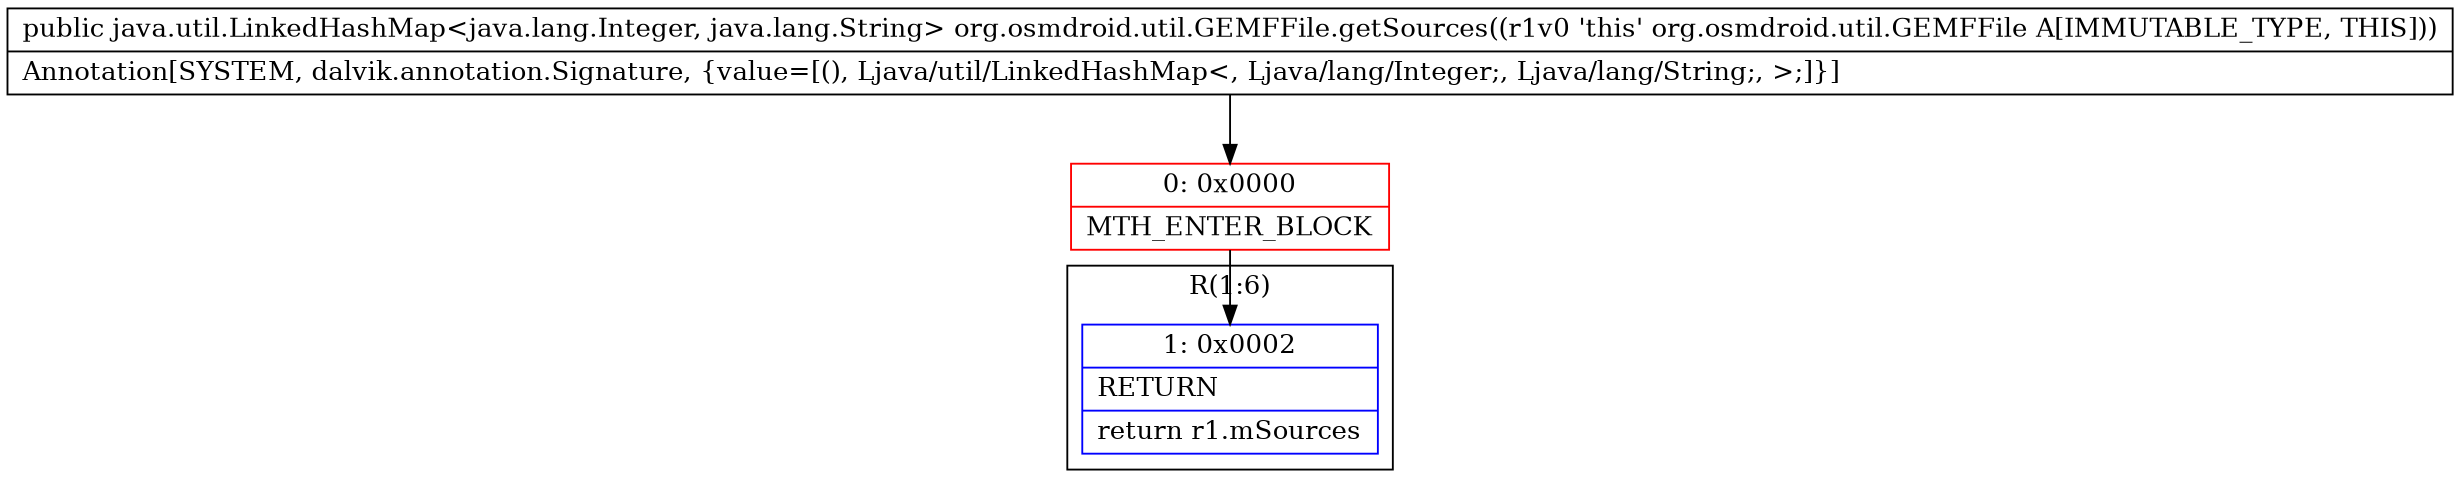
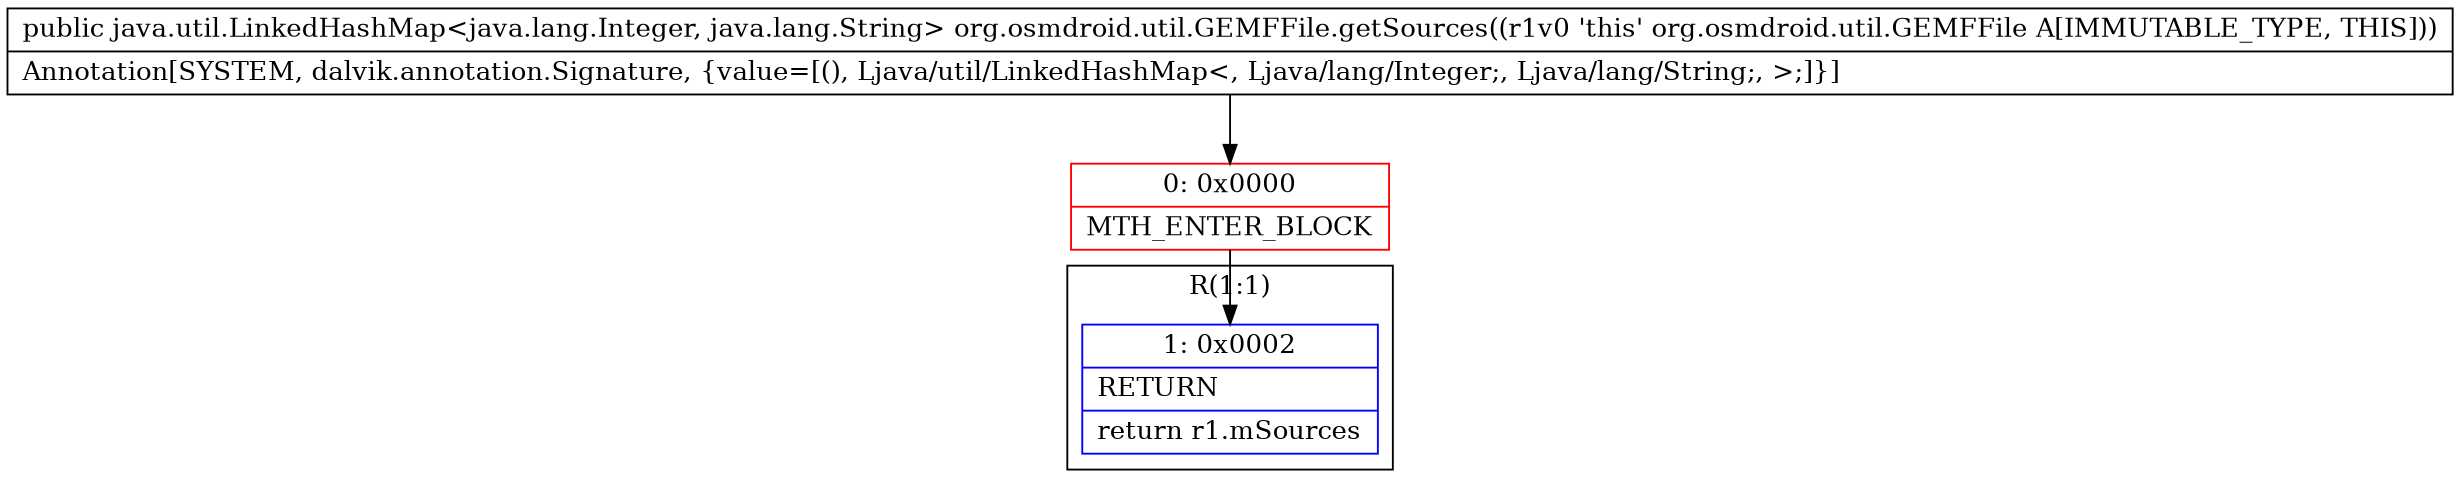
(1230, 287) -> (1230, 287)
